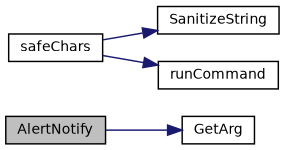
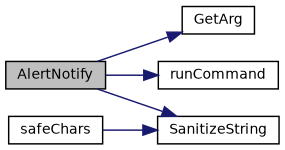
(123, 59) -> (125, 75)
none -> (130, 100)
